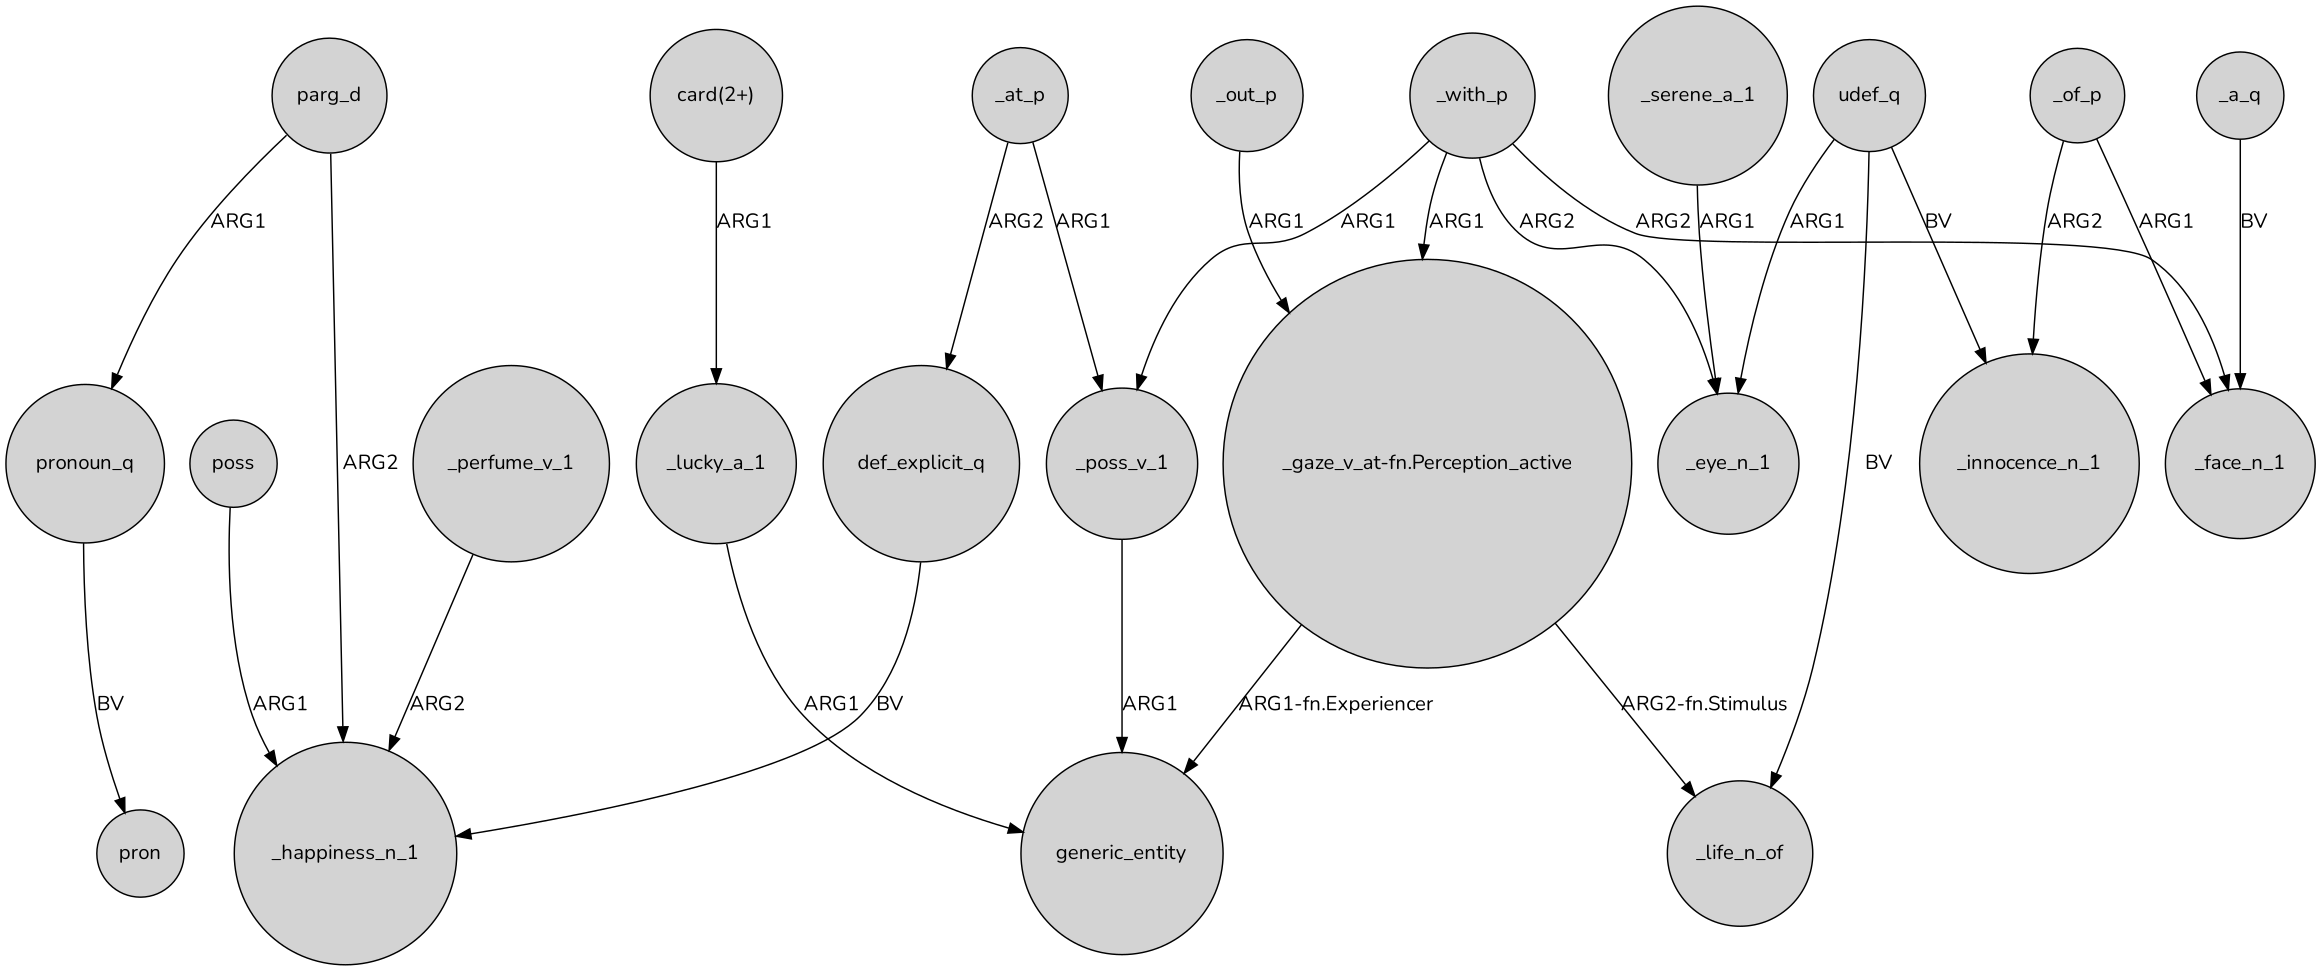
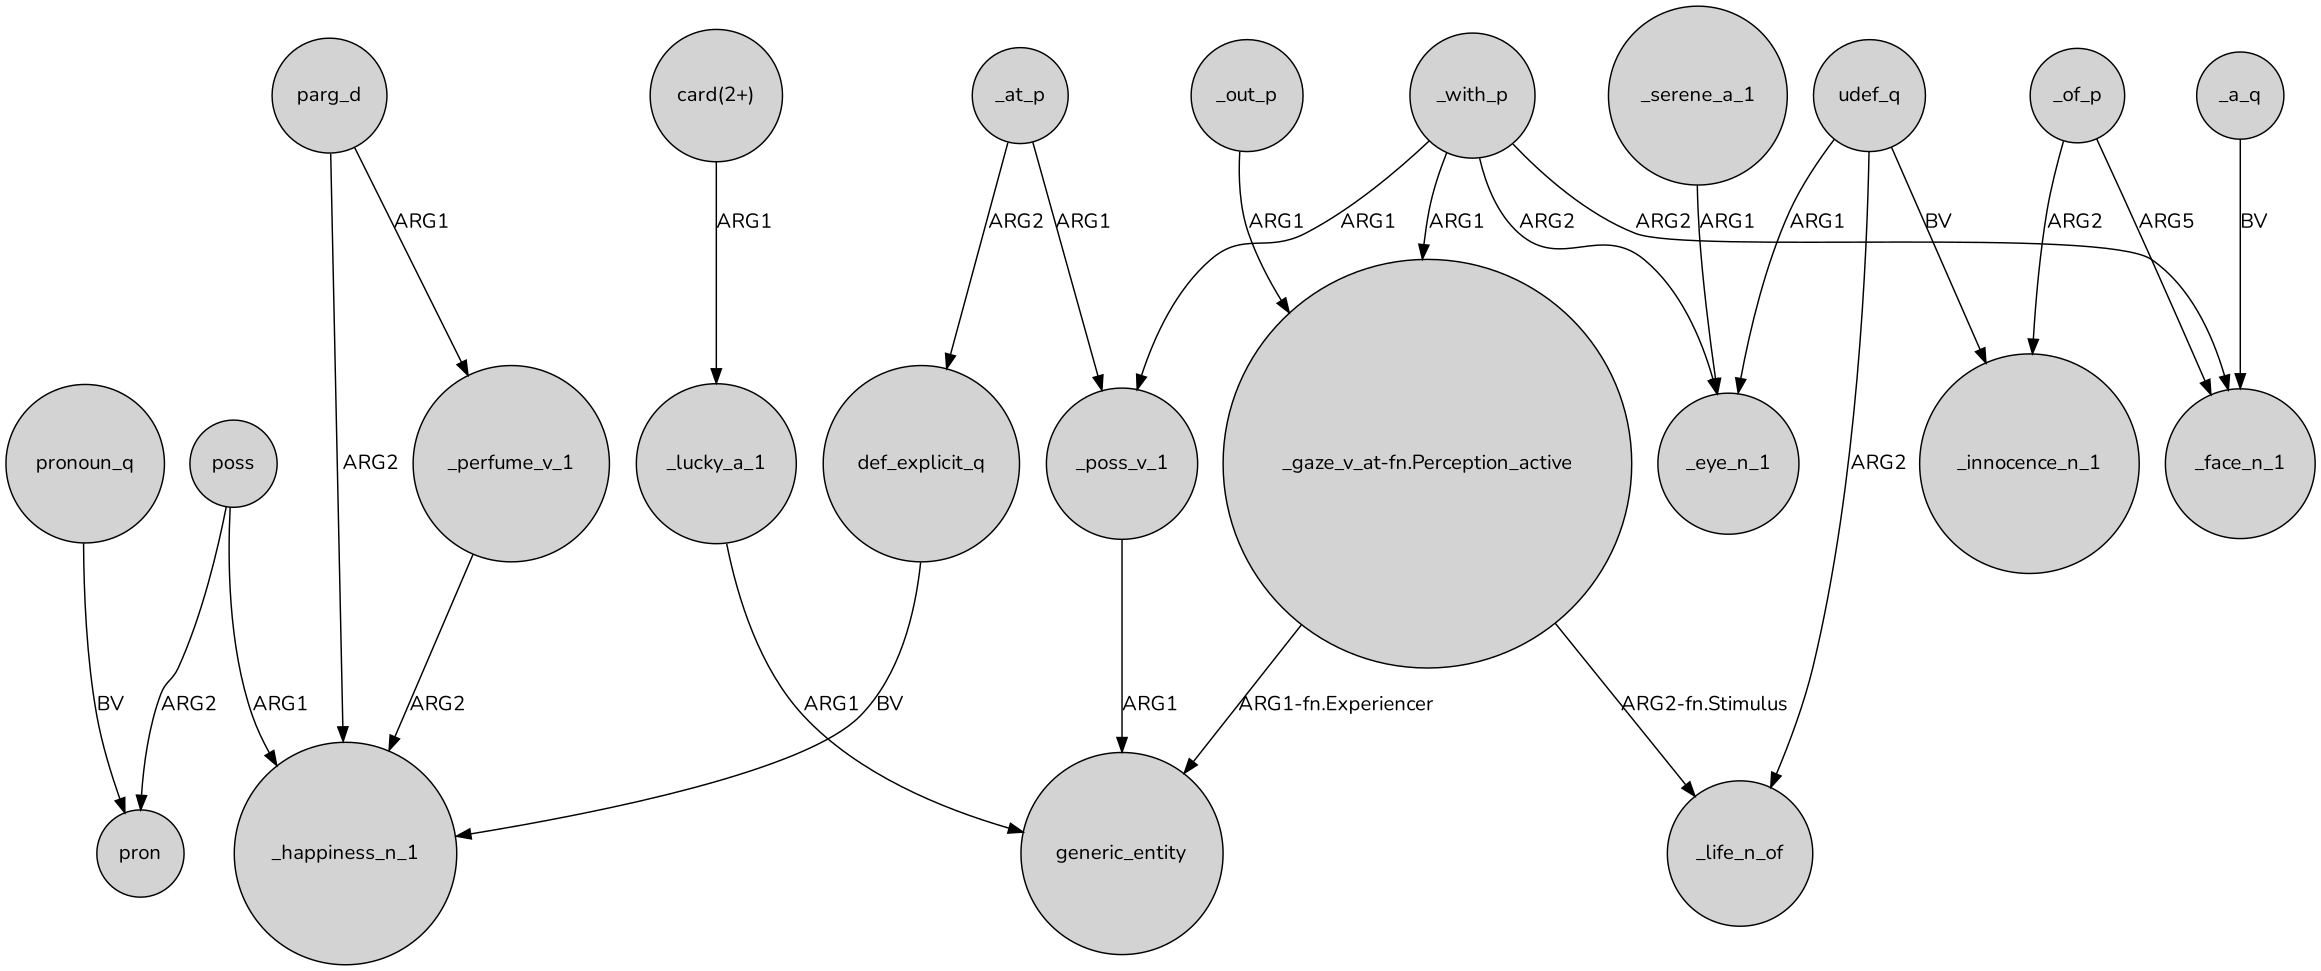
(2167, 222) -> (2167, 222)
(187, 245) -> (408, 255)
(1879, 464) -> (1879, 464)
none -> (185, 652)
